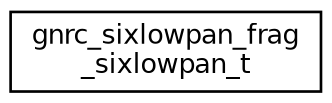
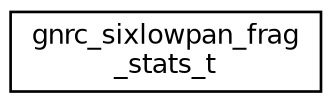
(166, 52) -> (166, 52)
